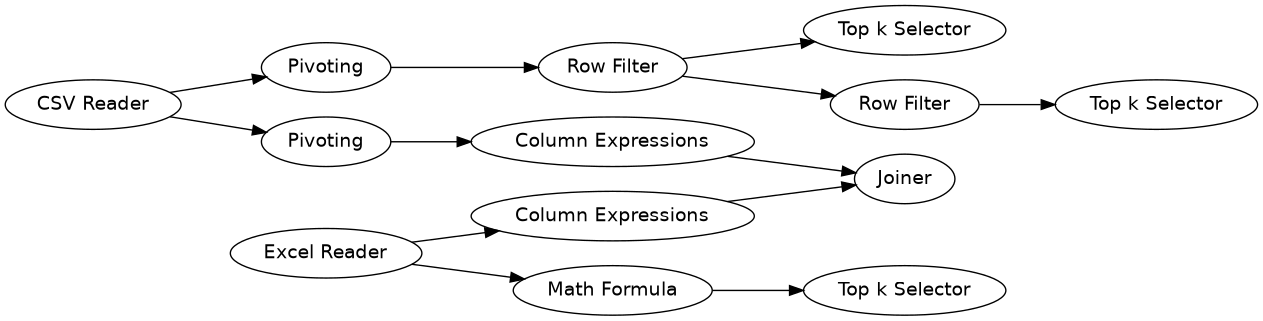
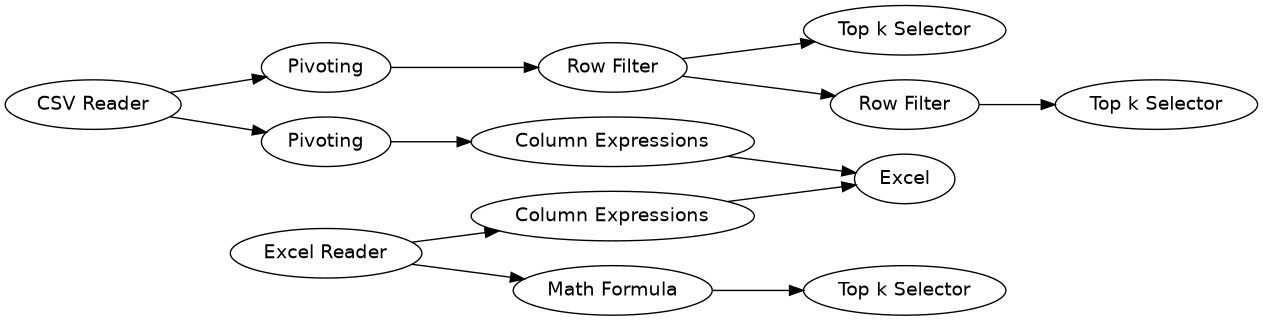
(905, 179) -> (905, 179)
